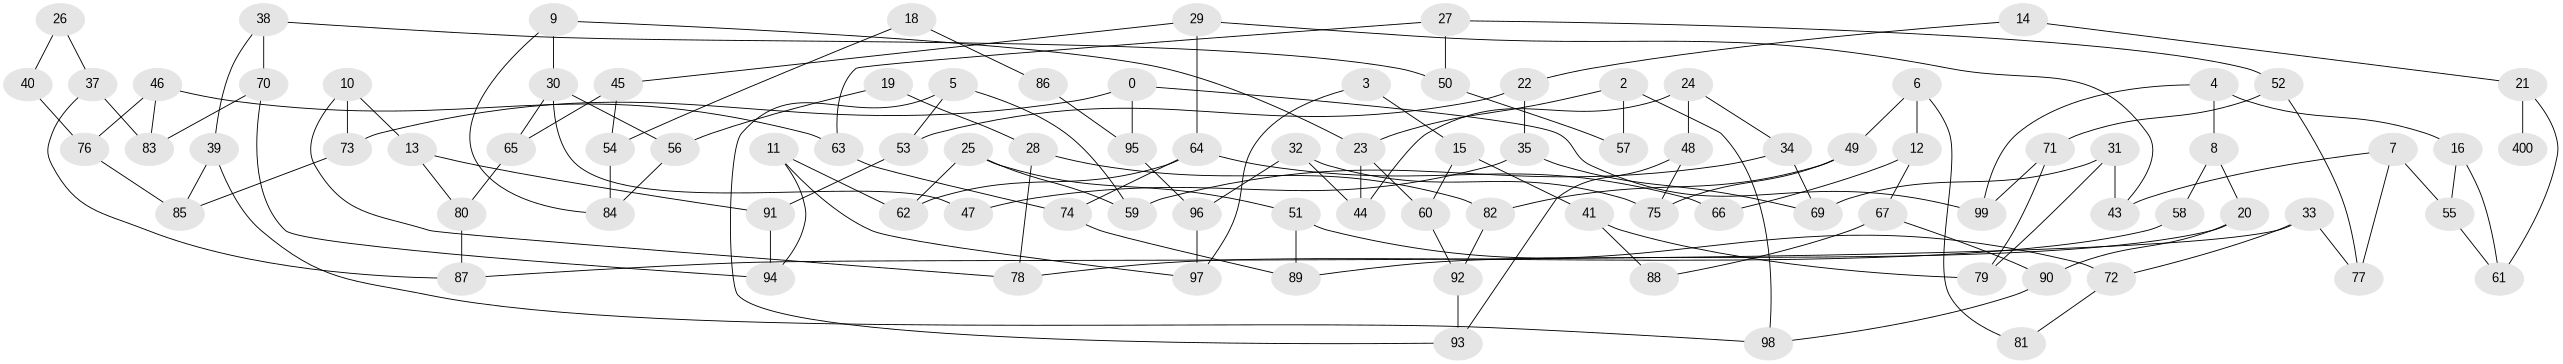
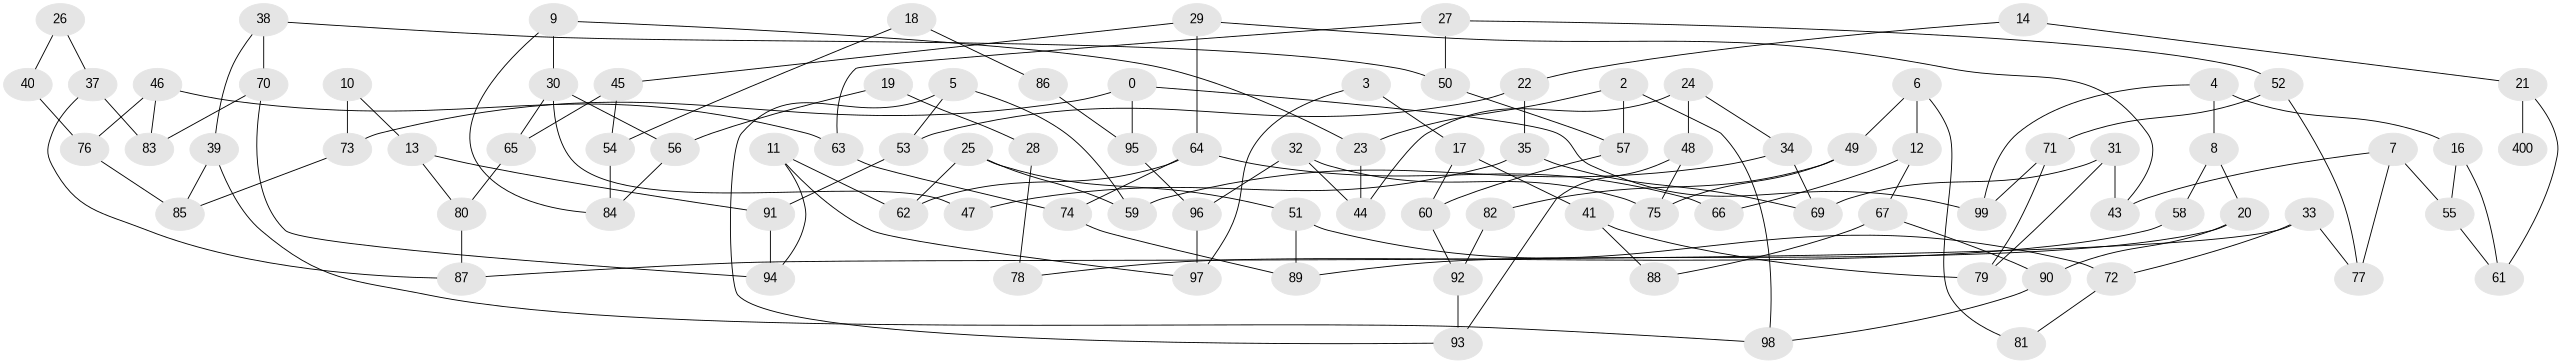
(1460, 149) -> (1460, 149)
(1233, 176) -> none
(1403, 191) -> (1549, 169)
(606, 246) -> none
